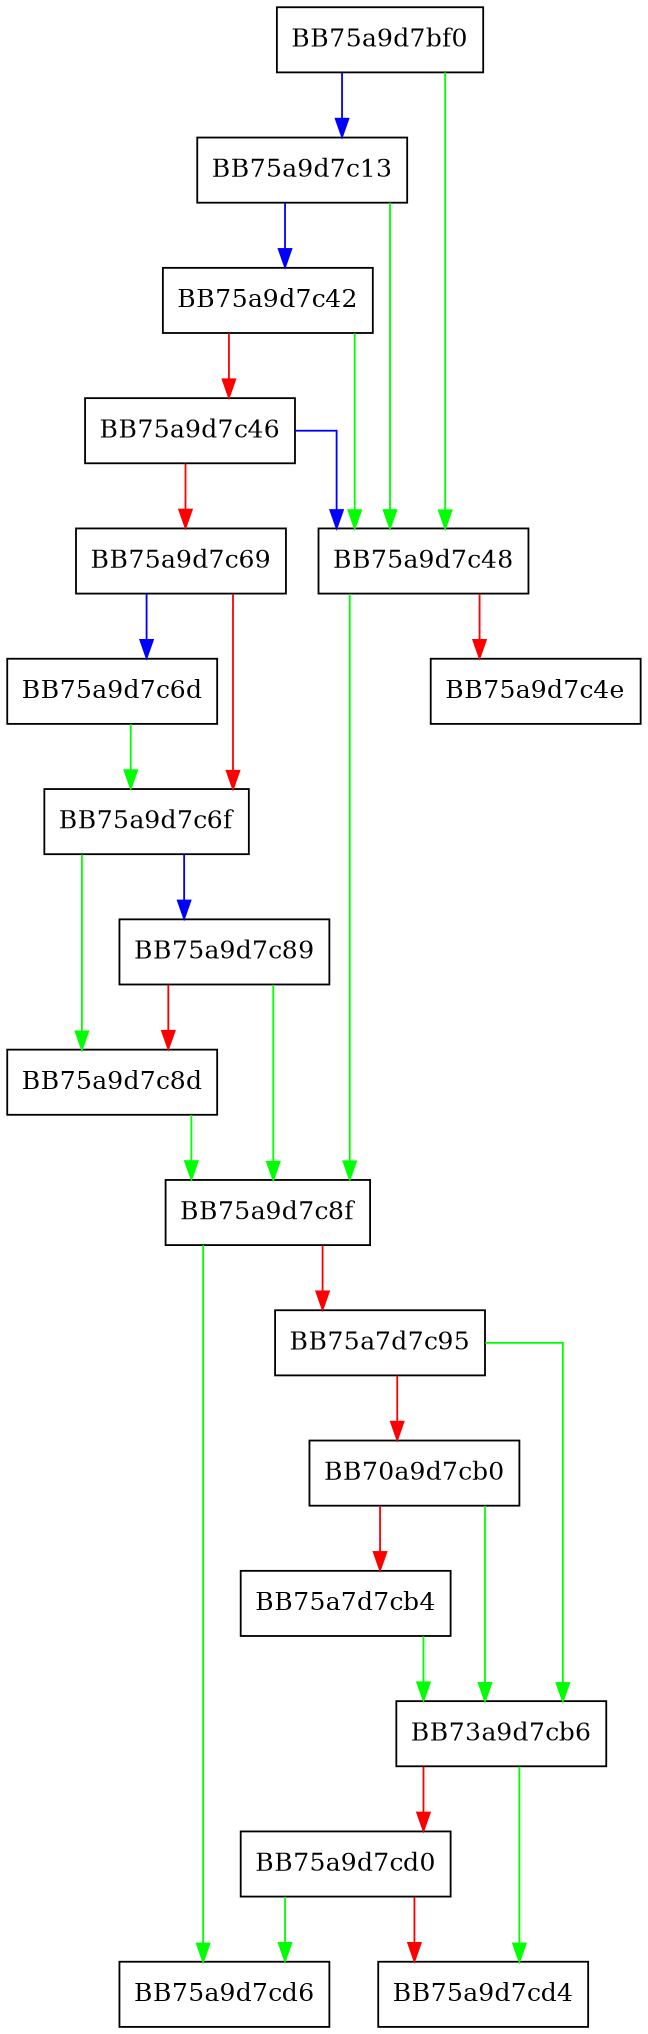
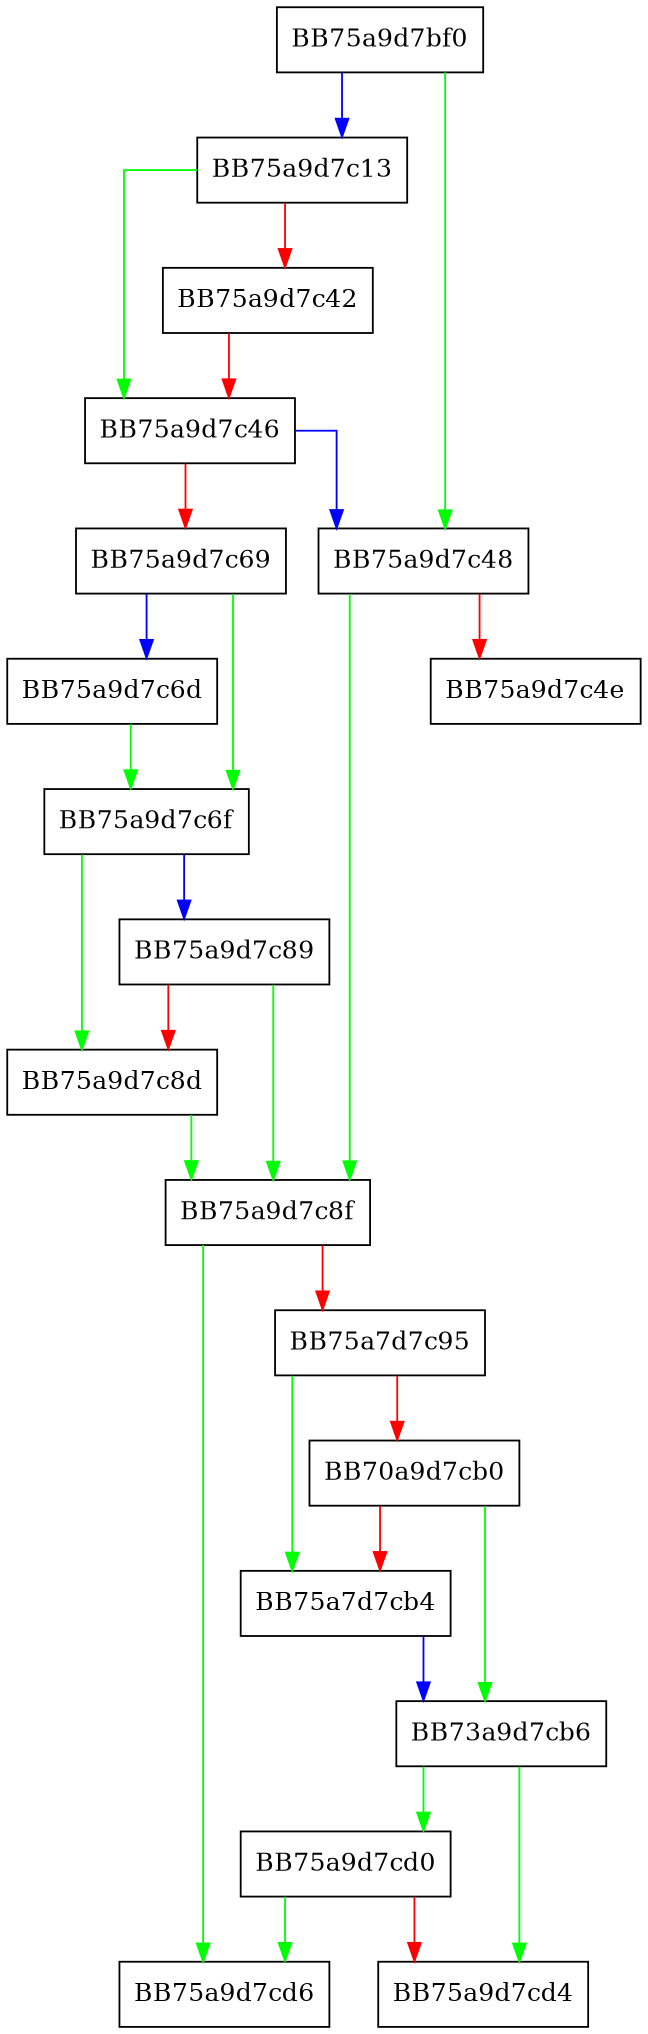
(285, 226) -> (285, 226)
(390, 356) -> (124, 238)
(355, 422) -> none
(233, 682) -> (233, 682)
(563, 1474) -> (292, 1464)
(423, 1659) -> (423, 1659)
(423, 1790) -> (423, 1790)
